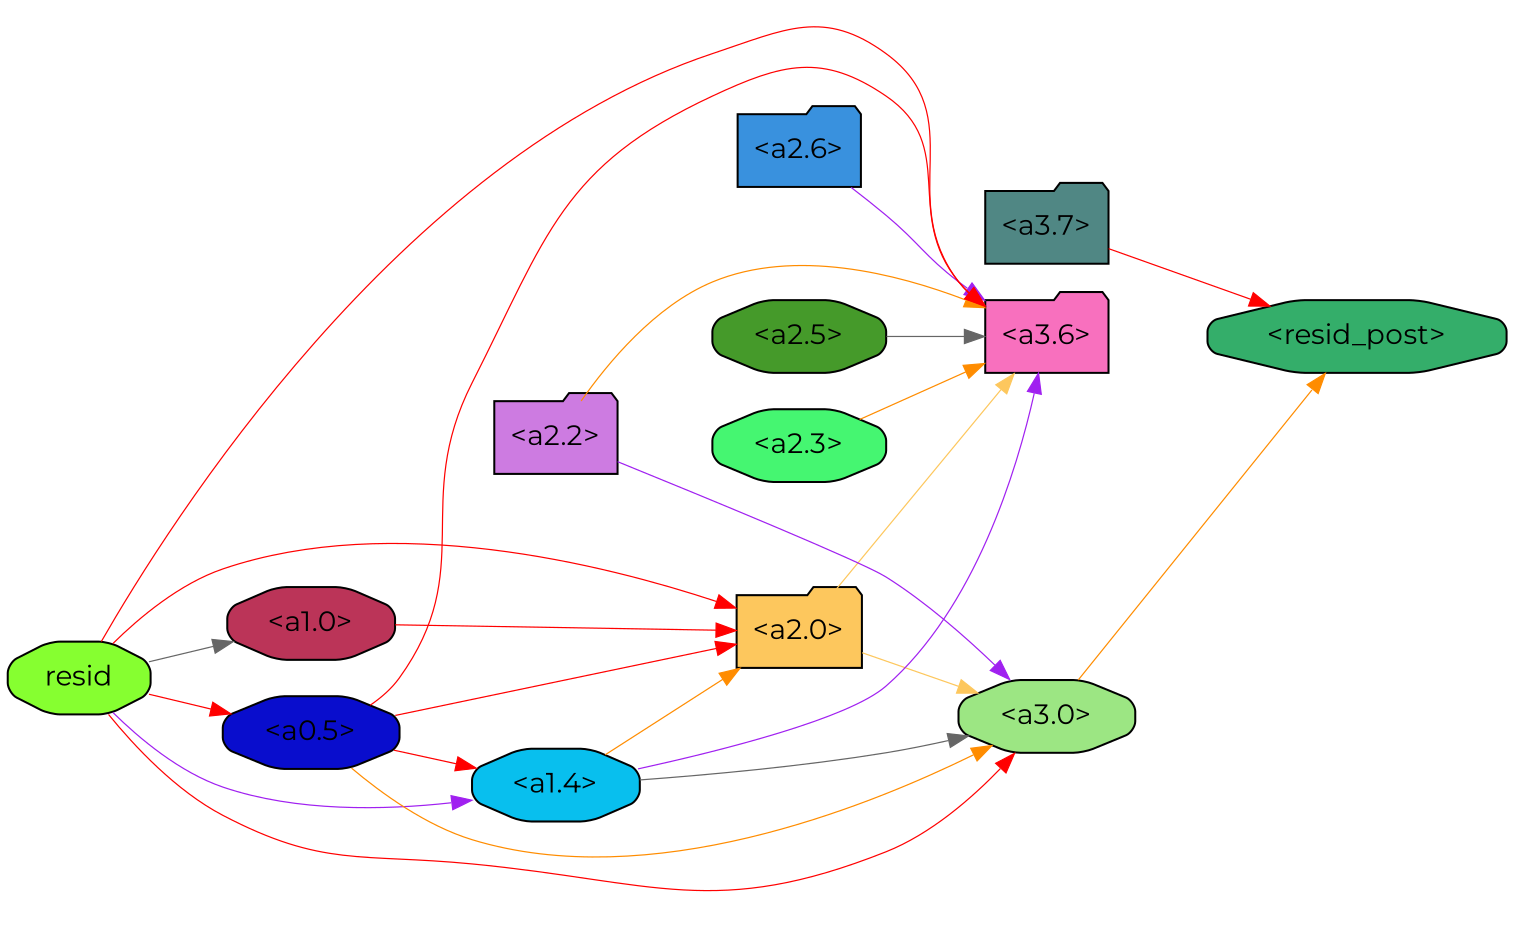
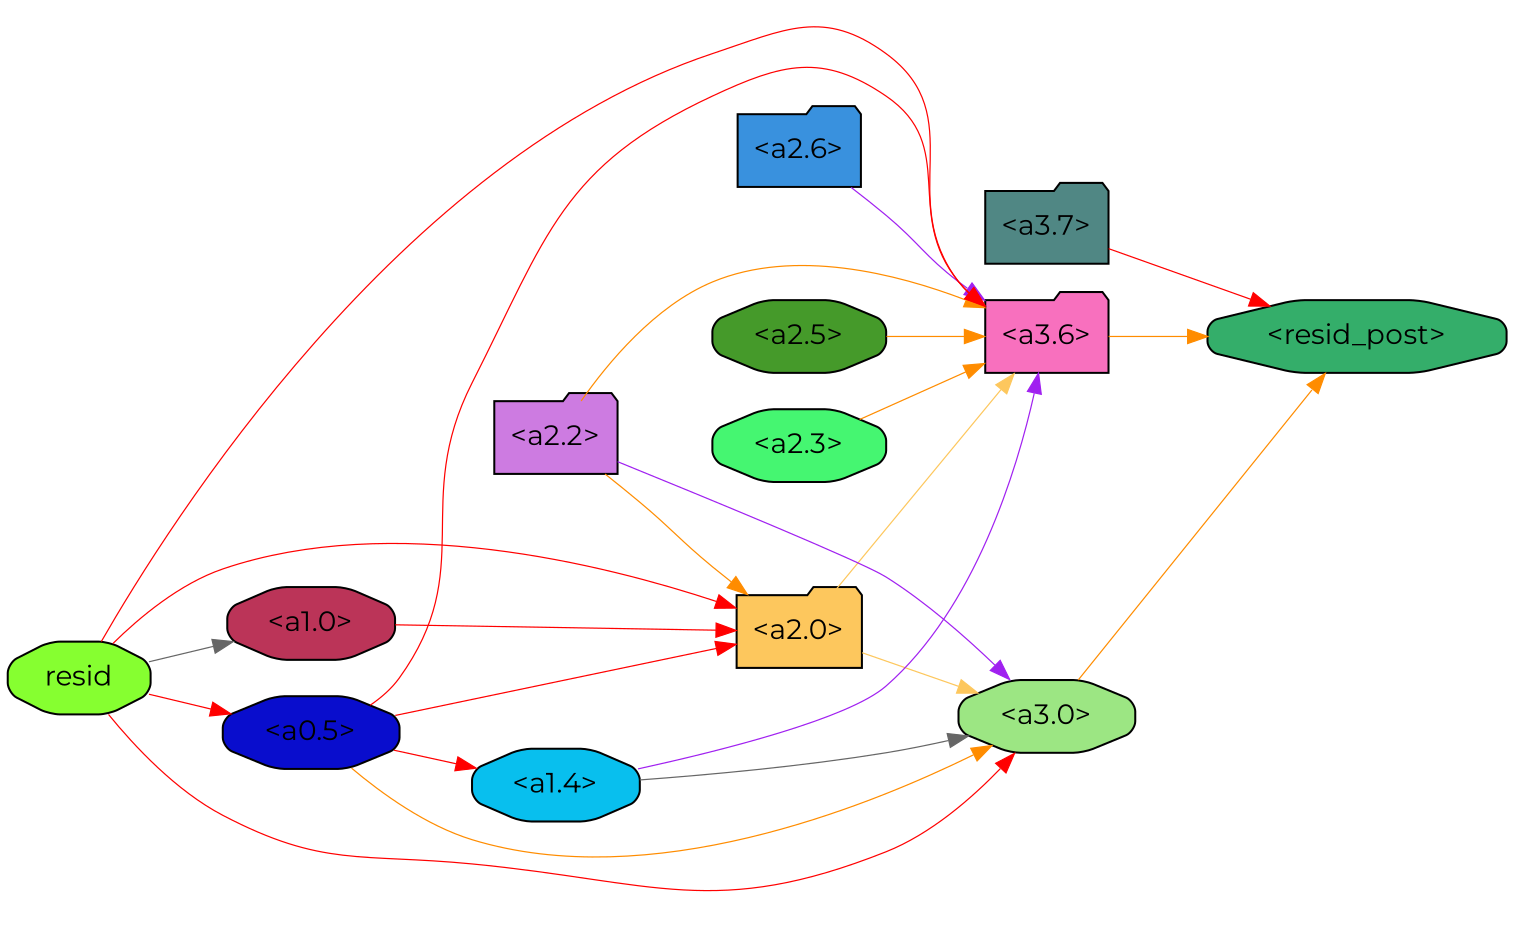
(925, 336) -> (925, 336)
none -> (1148, 336)
(664, 717) -> (669, 528)
(270, 799) -> none
